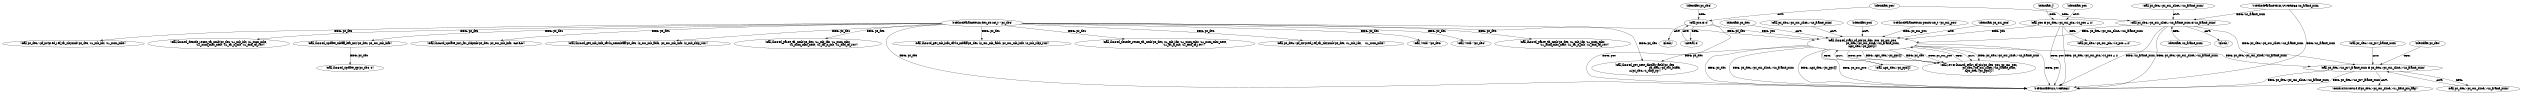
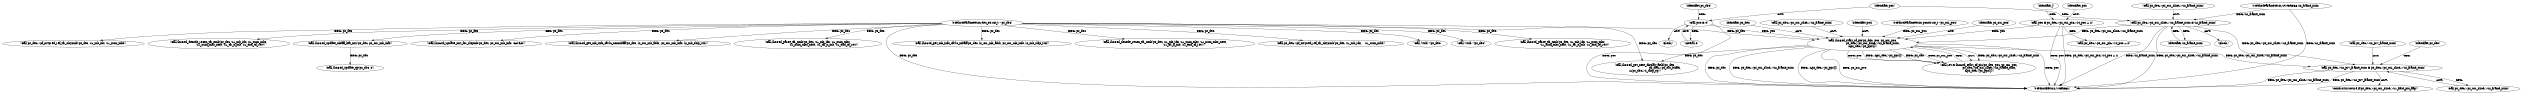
(554, 31) -> (554, 31)
none -> (2182, 32)
(1893, 68) -> none
